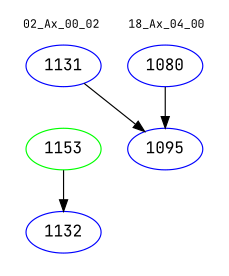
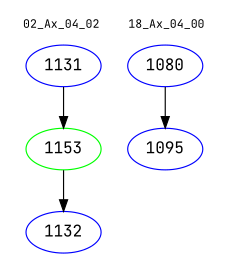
(62, 25) -> (62, 25)
(102, 98) -> (64, 102)
